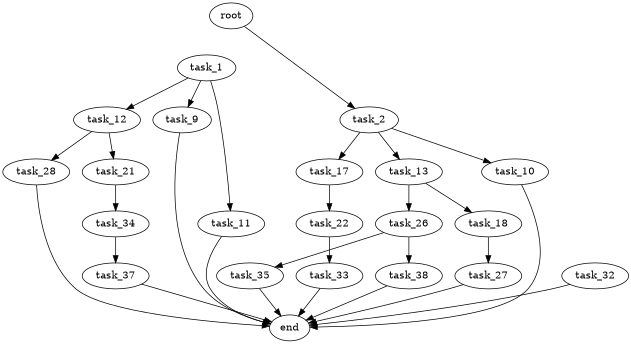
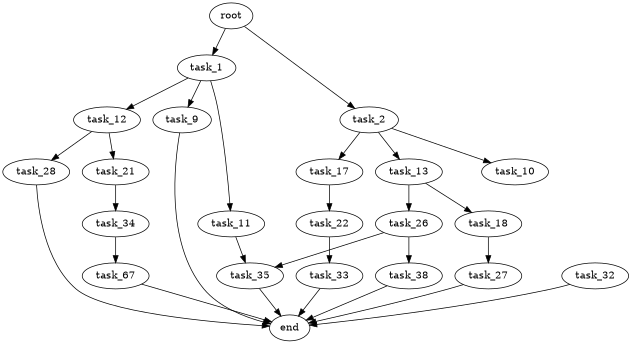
none -> (221, 38)
(116, 276) -> (116, 276)
(211, 289) -> (239, 246)
(480, 311) -> none
